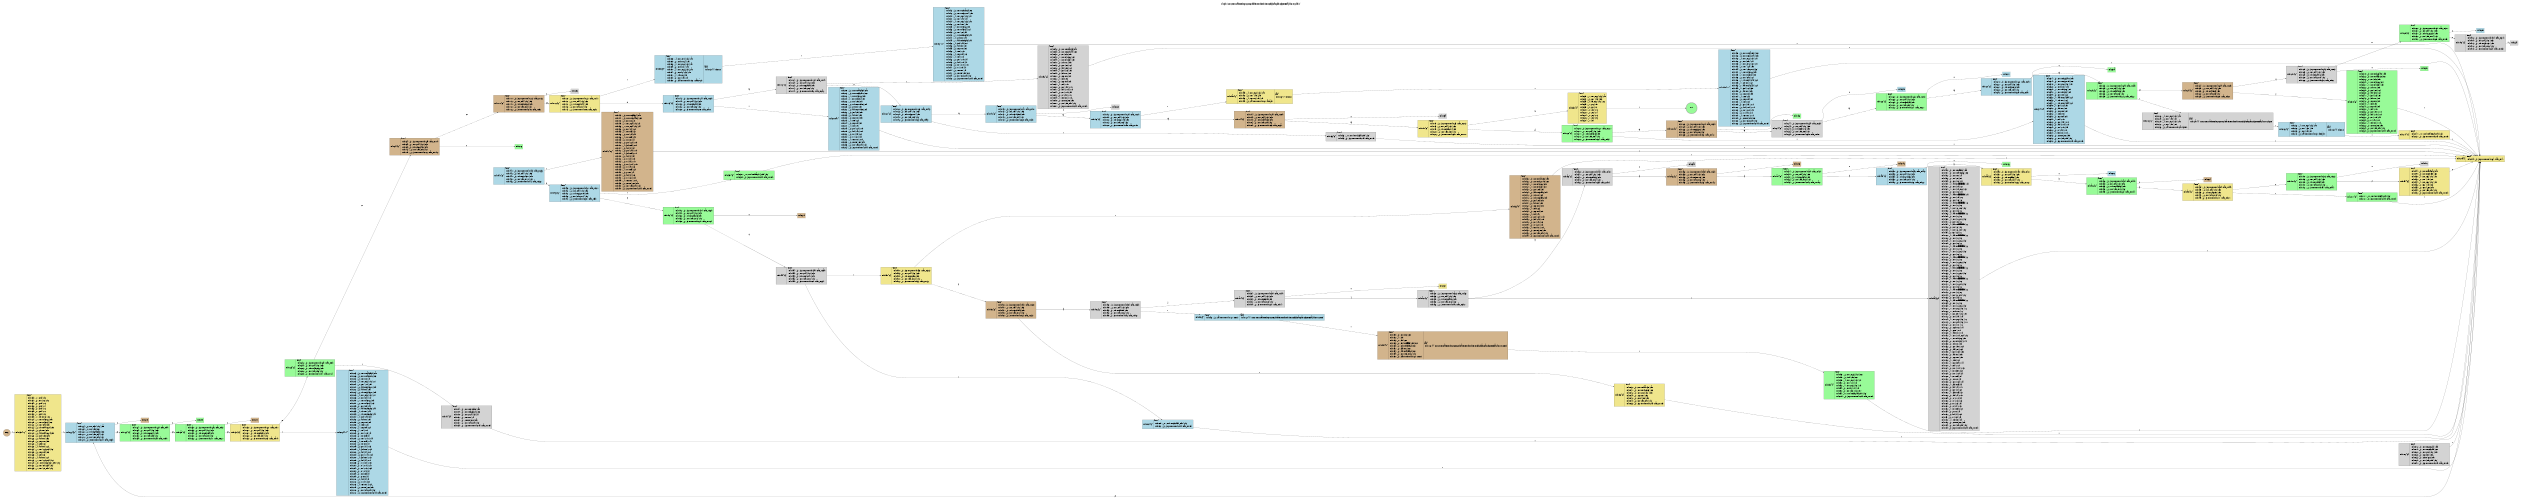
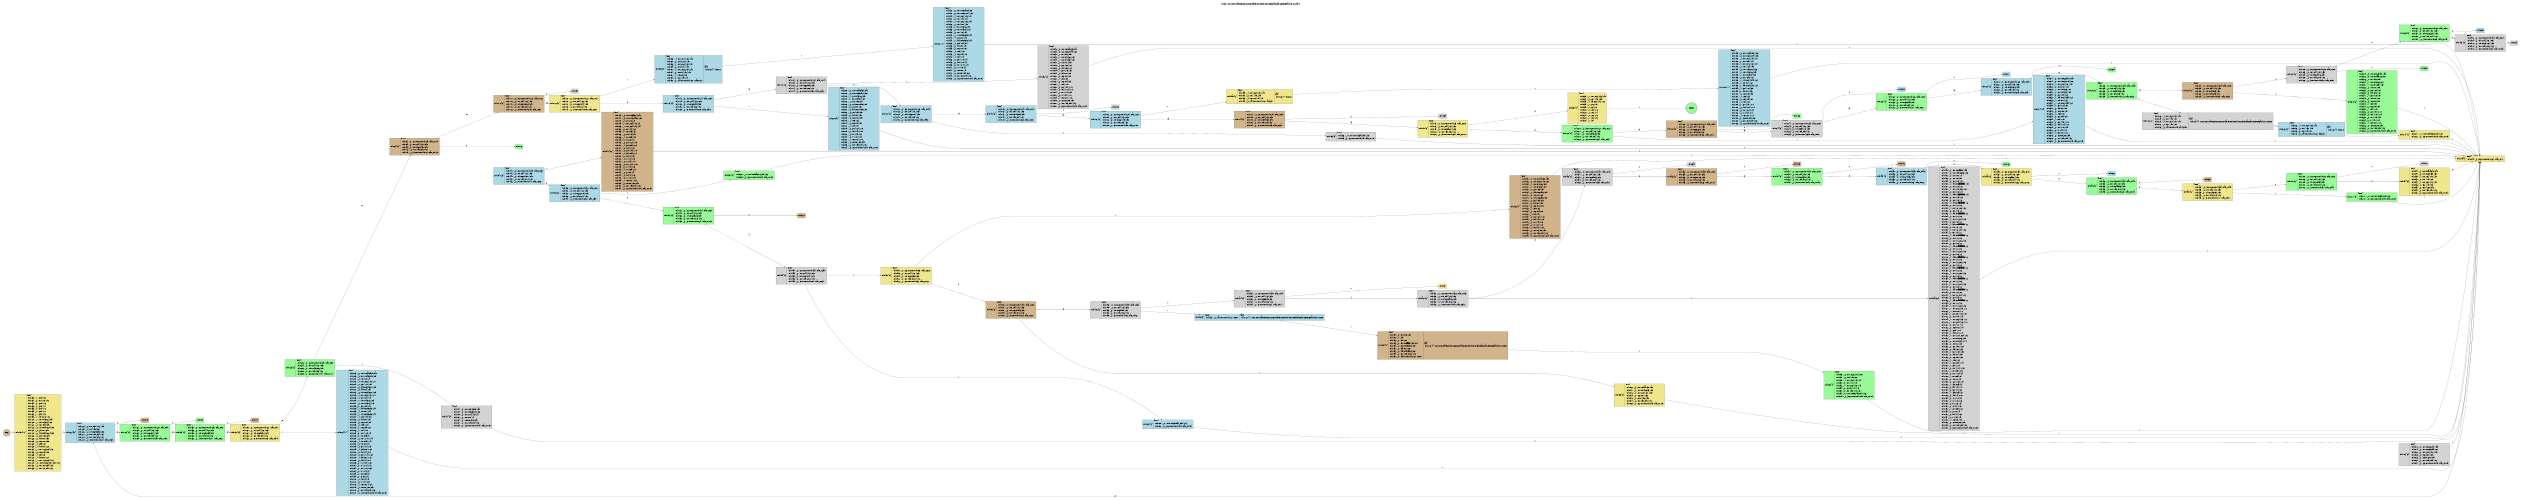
(1692, 108) -> (1692, 108)
